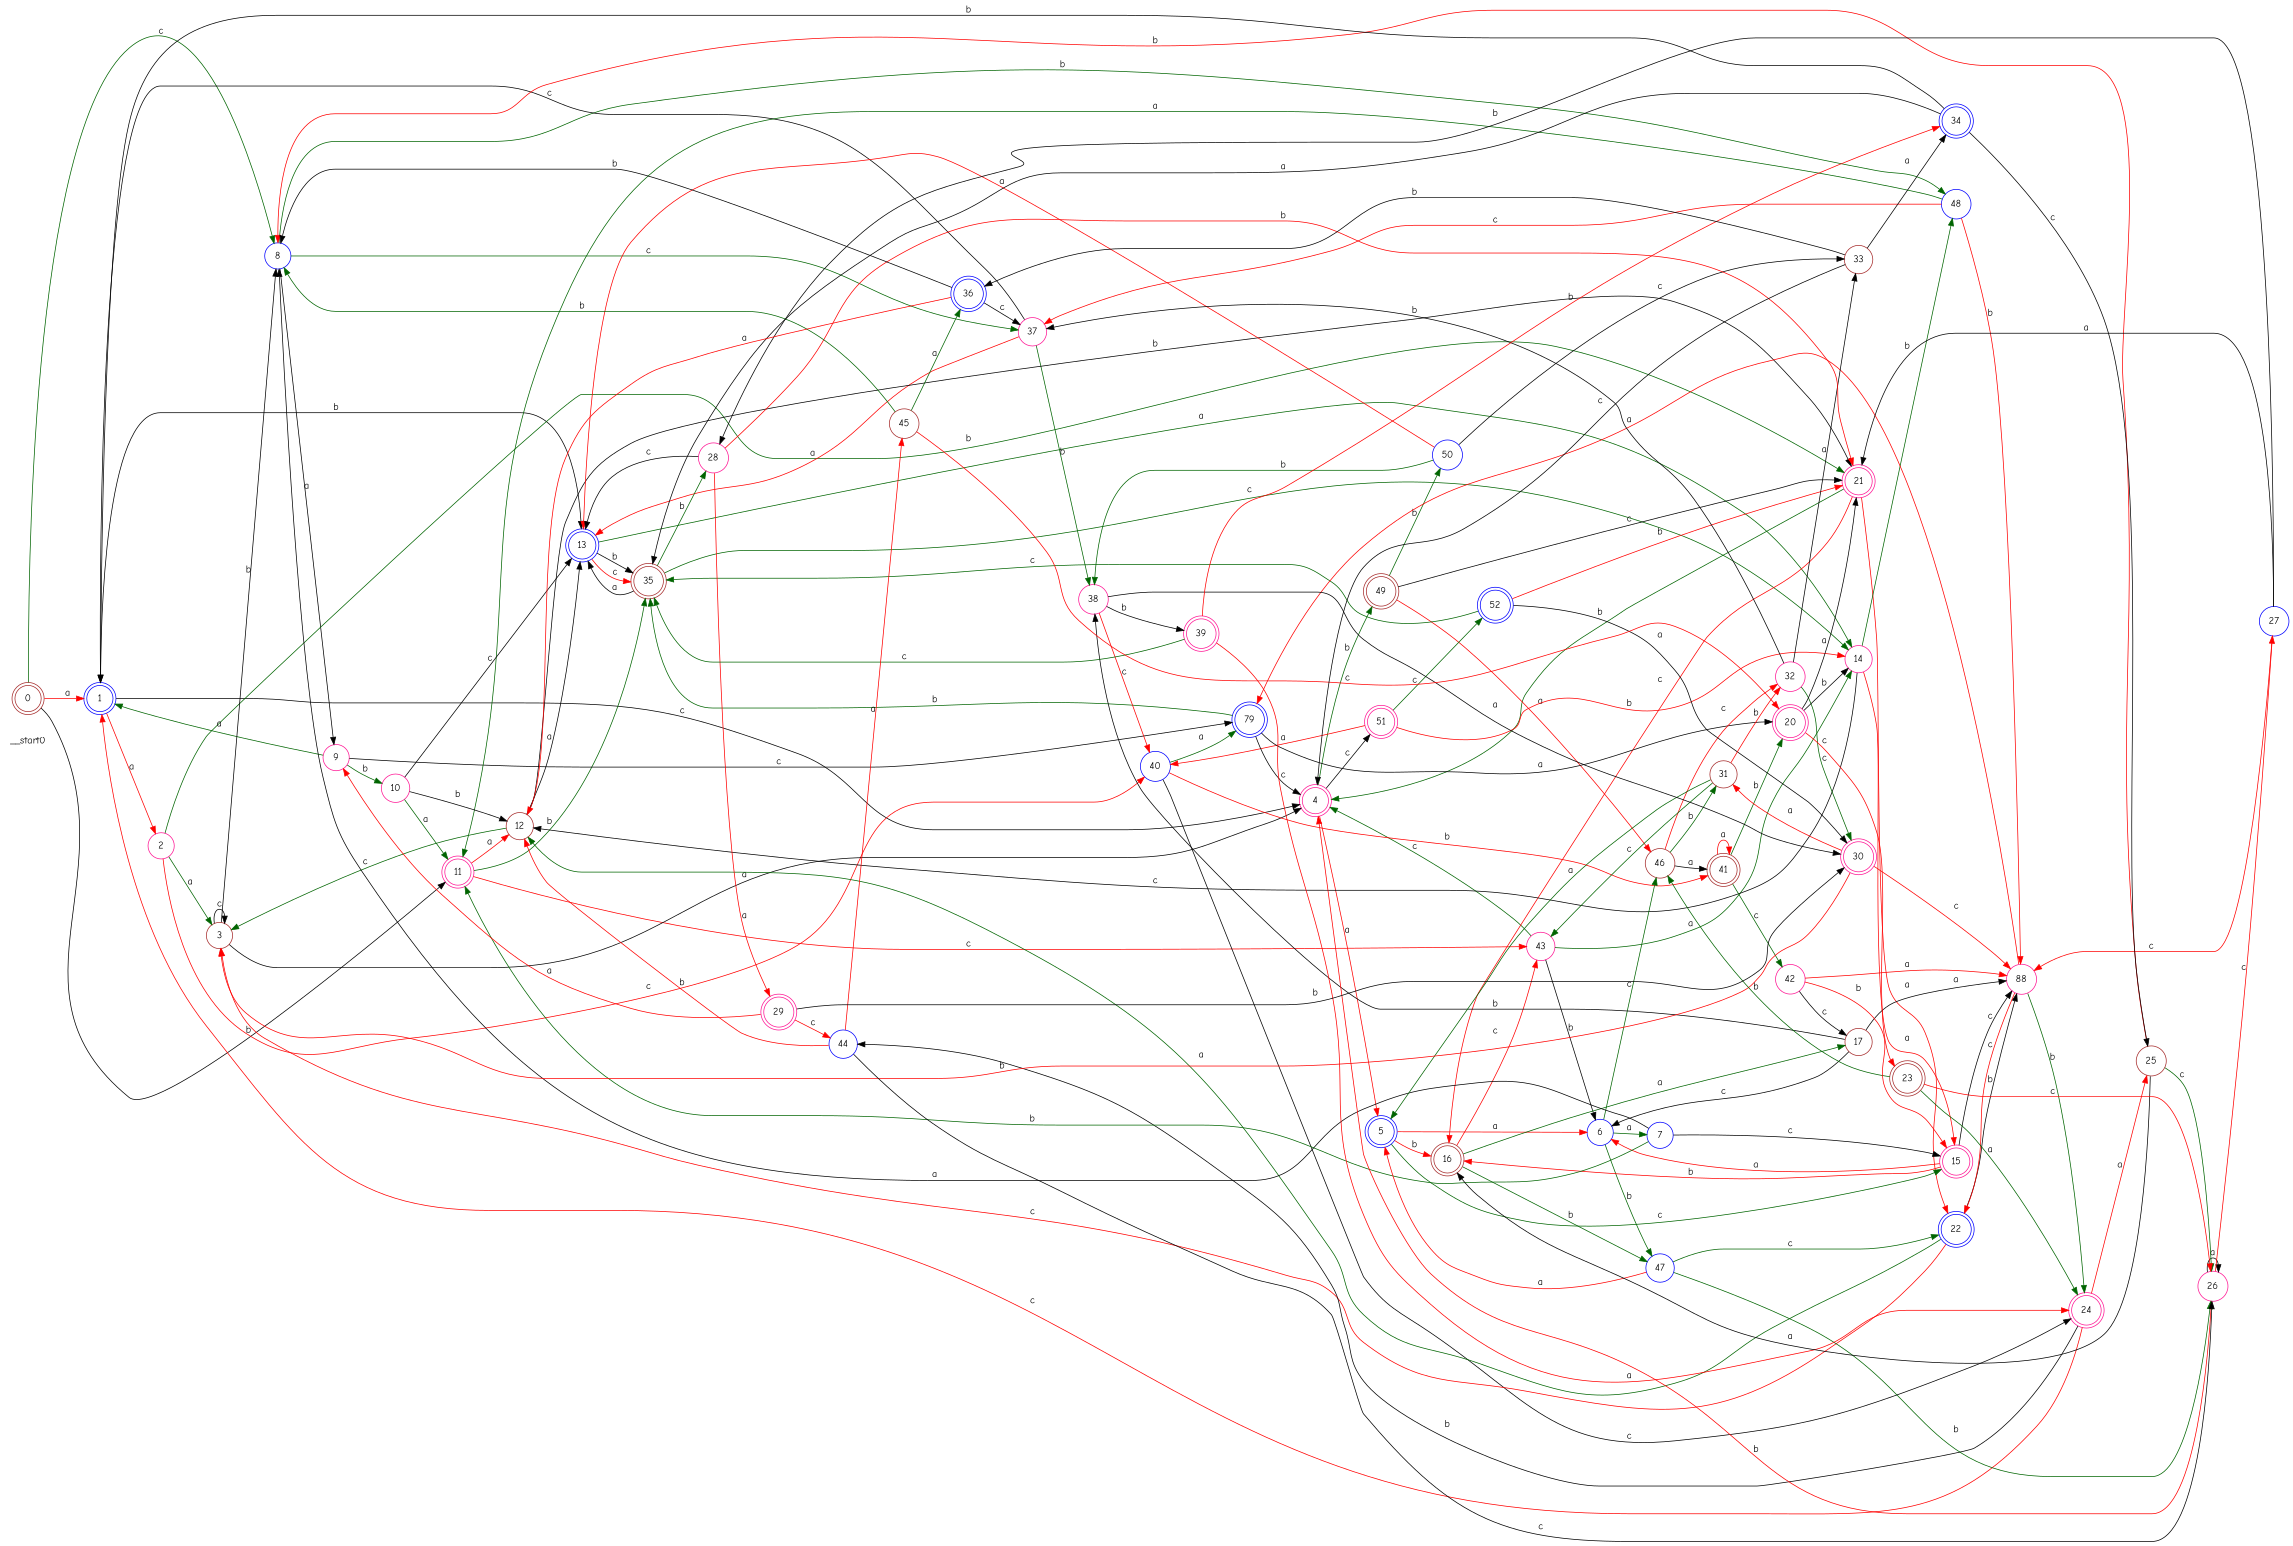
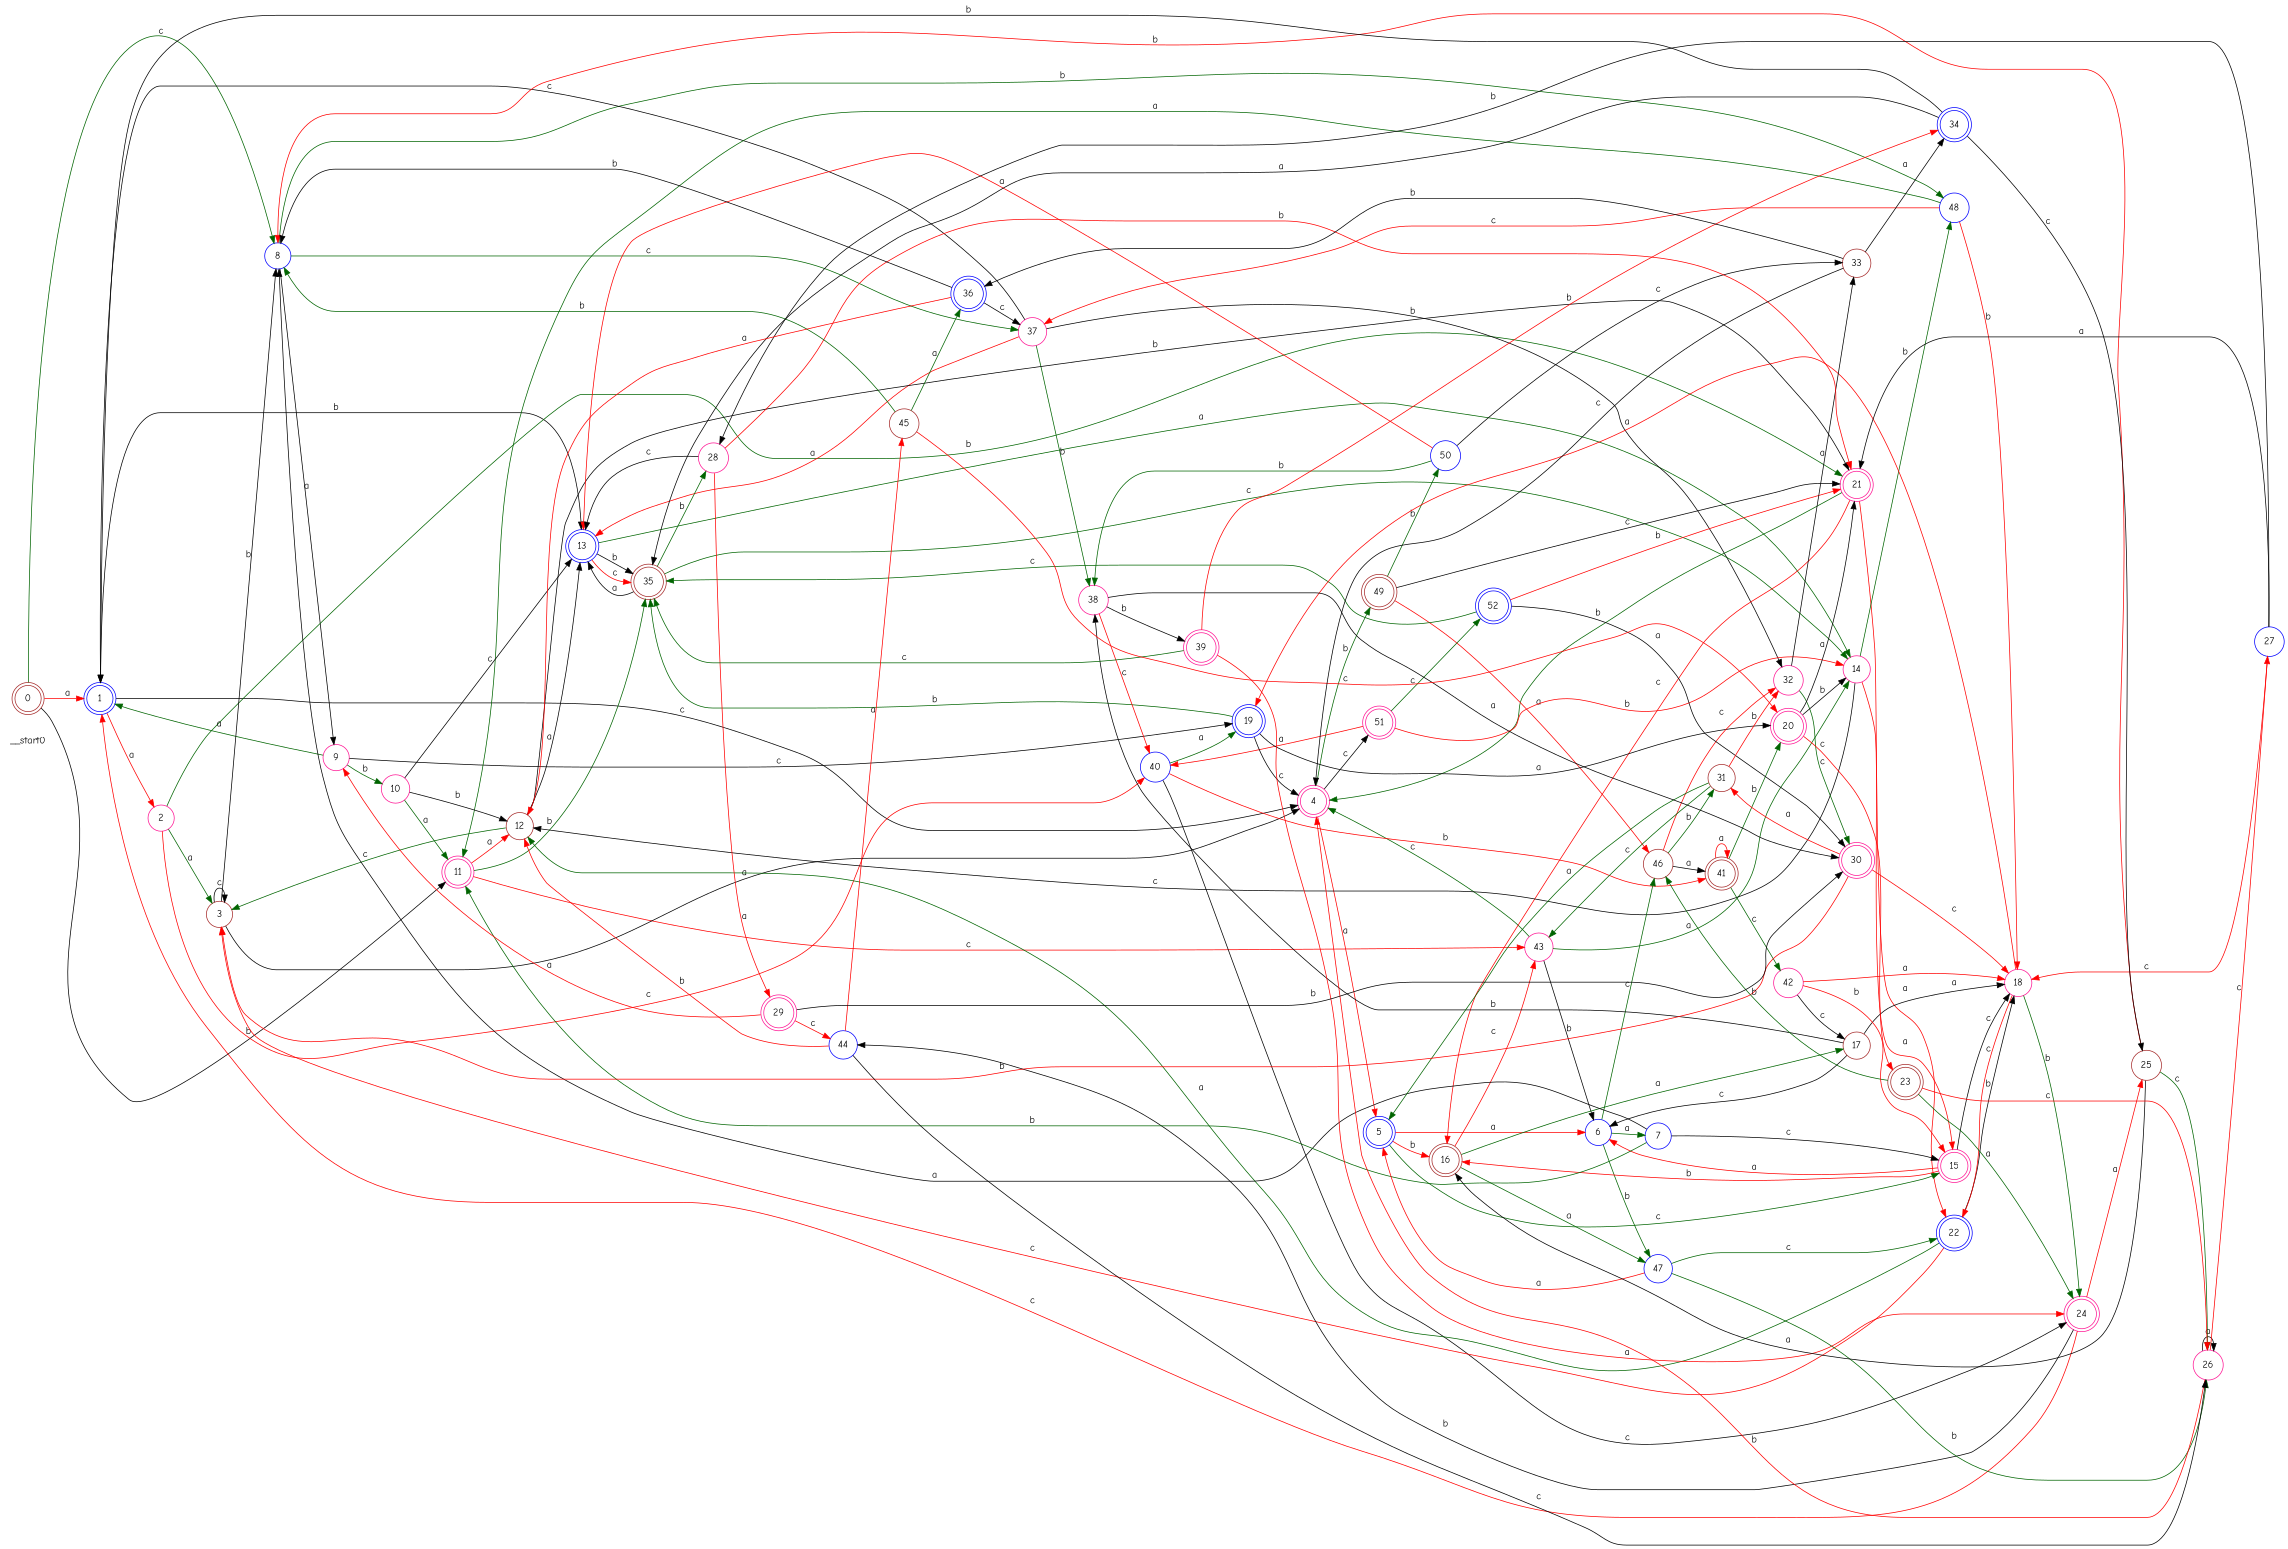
(1476, 332) -> (1469, 330)
(1250, 720) -> (1249, 721)
(2022, 979) -> (2018, 983)
(1571, 1215) -> (1569, 1216)
